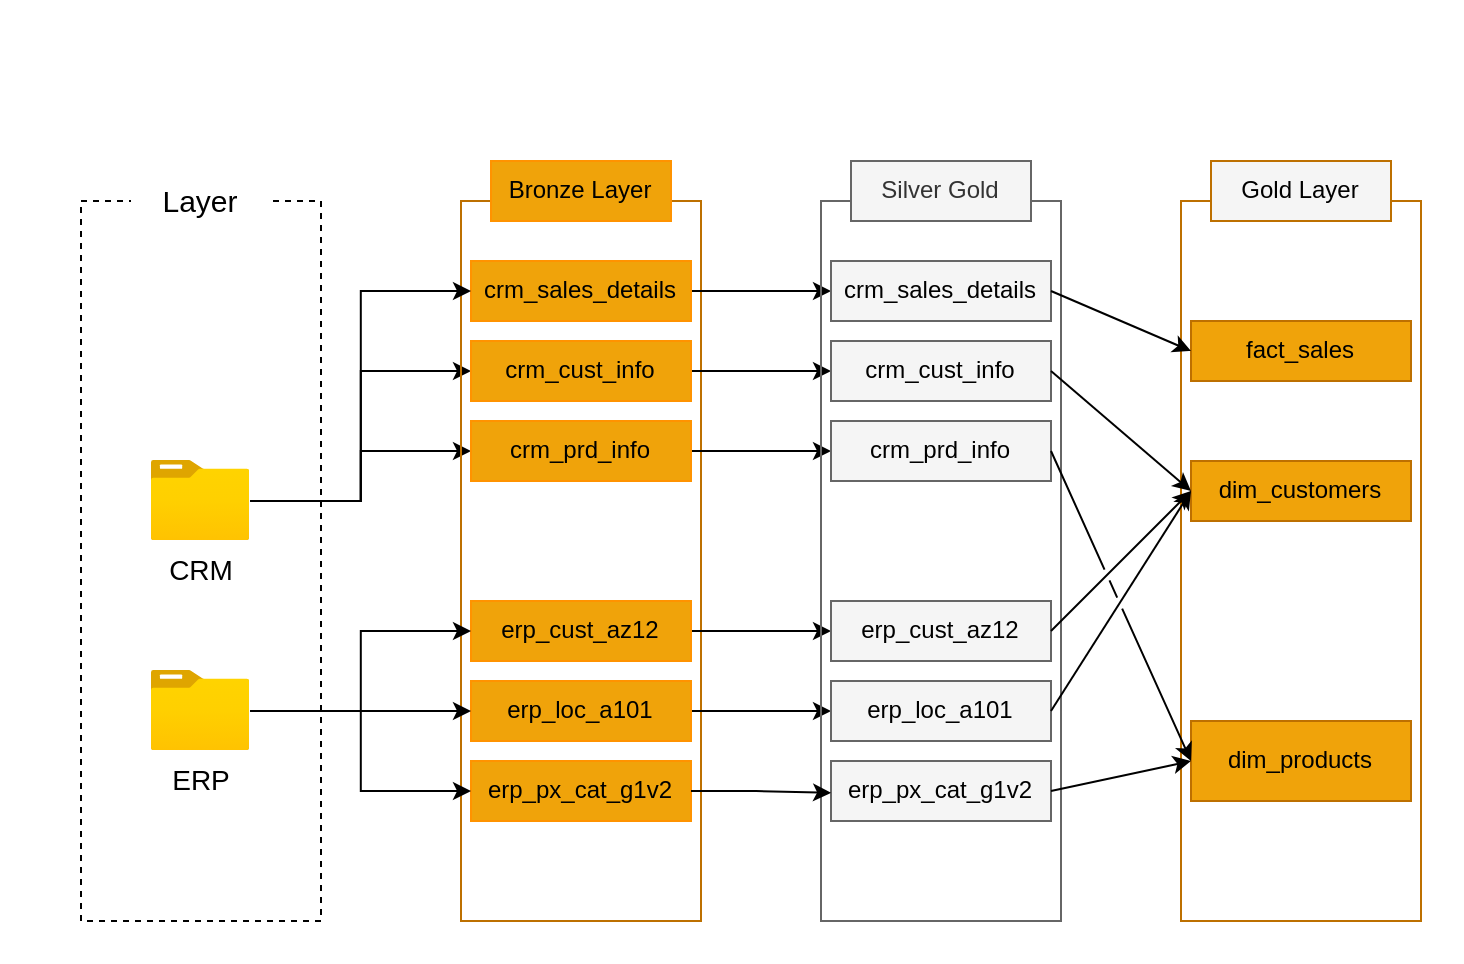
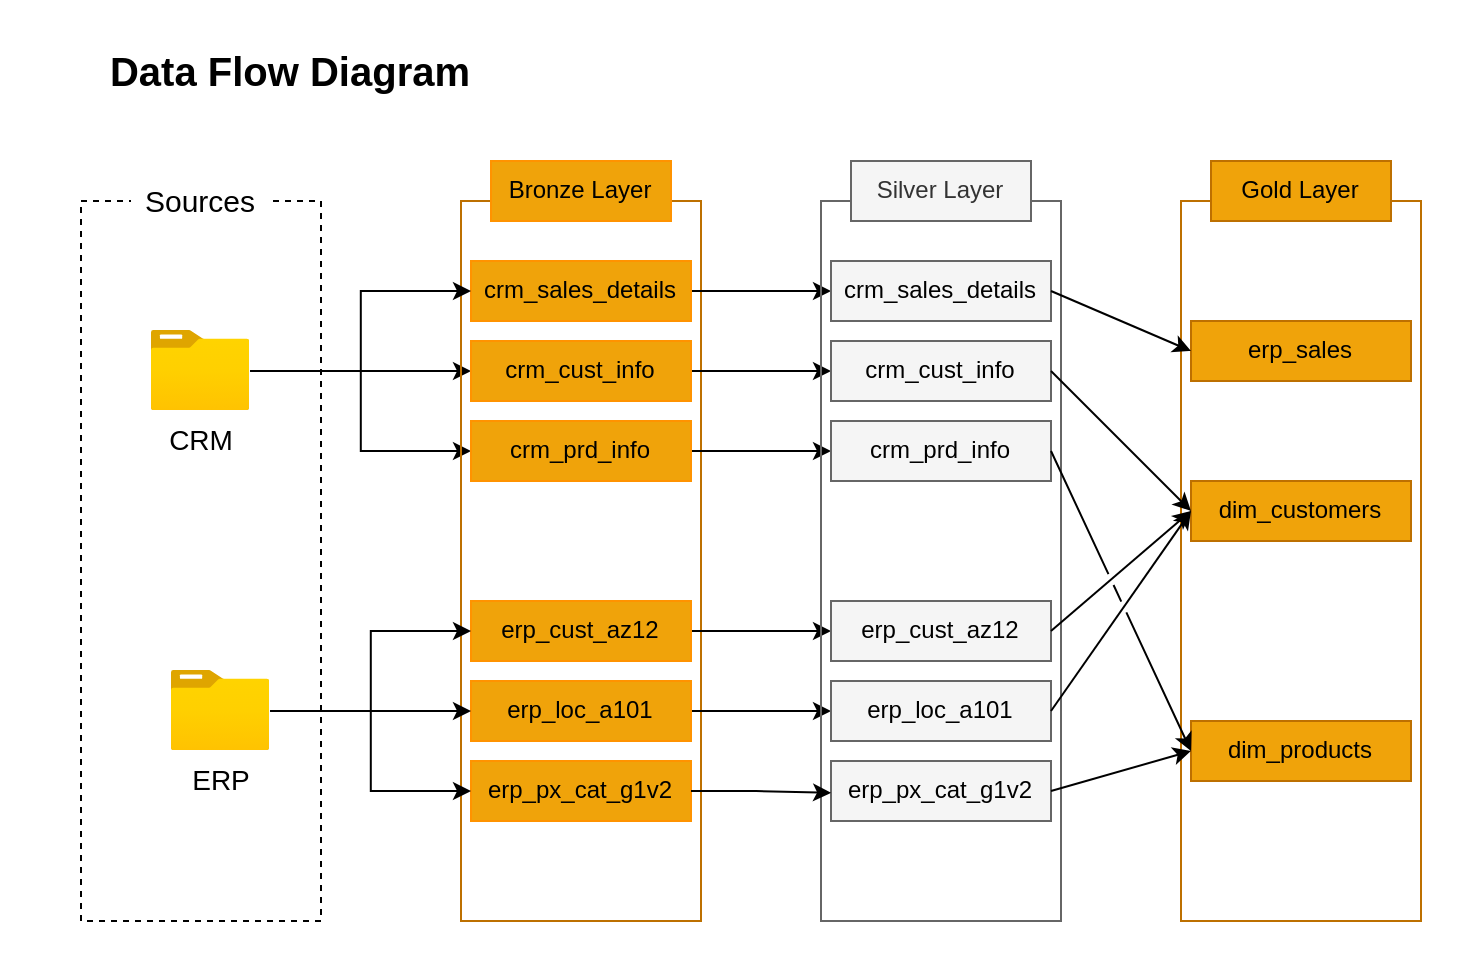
none -> (291, 71)
(941, 191) -> (941, 191)
(1301, 191) -> (1301, 191)
(201, 201) -> (201, 201)
(1301, 351) -> (1301, 351)
(1301, 491) -> (1301, 511)
(201, 501) -> (201, 371)
(201, 711) -> (221, 711)
(1301, 761) -> (1301, 751)
